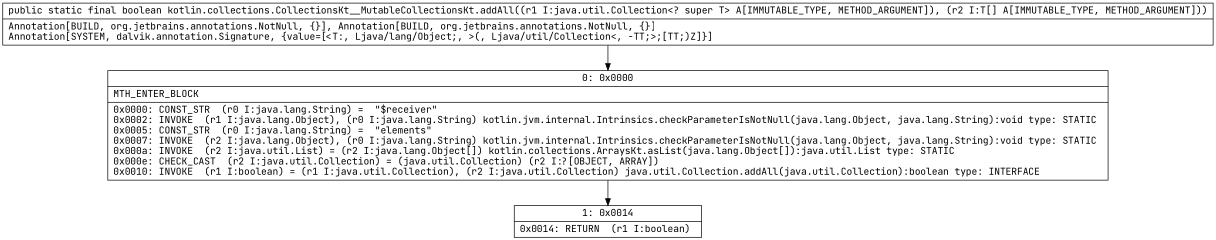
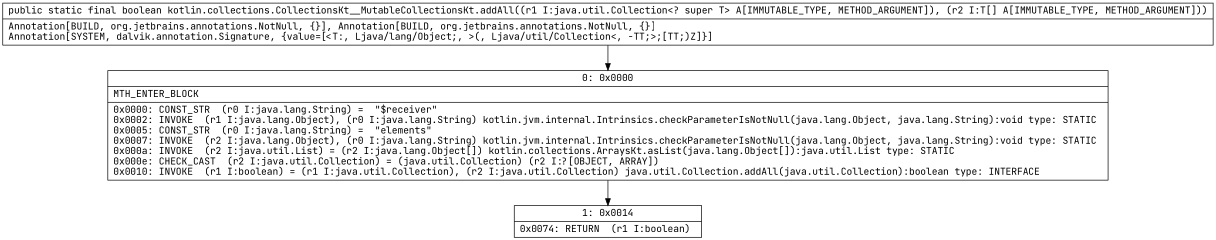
(608, 229) -> (608, 229)
